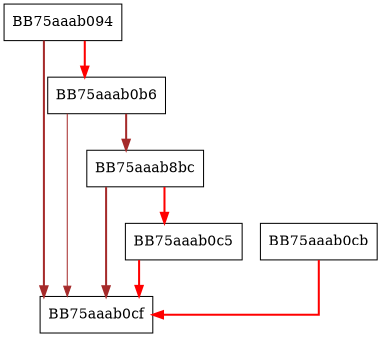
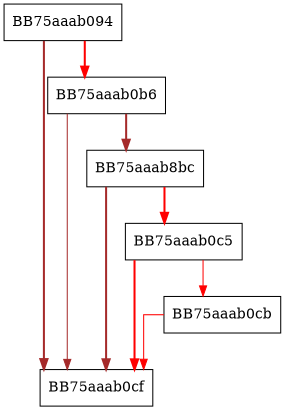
none -> (203, 273)
(268, 315) -> (144, 327)
